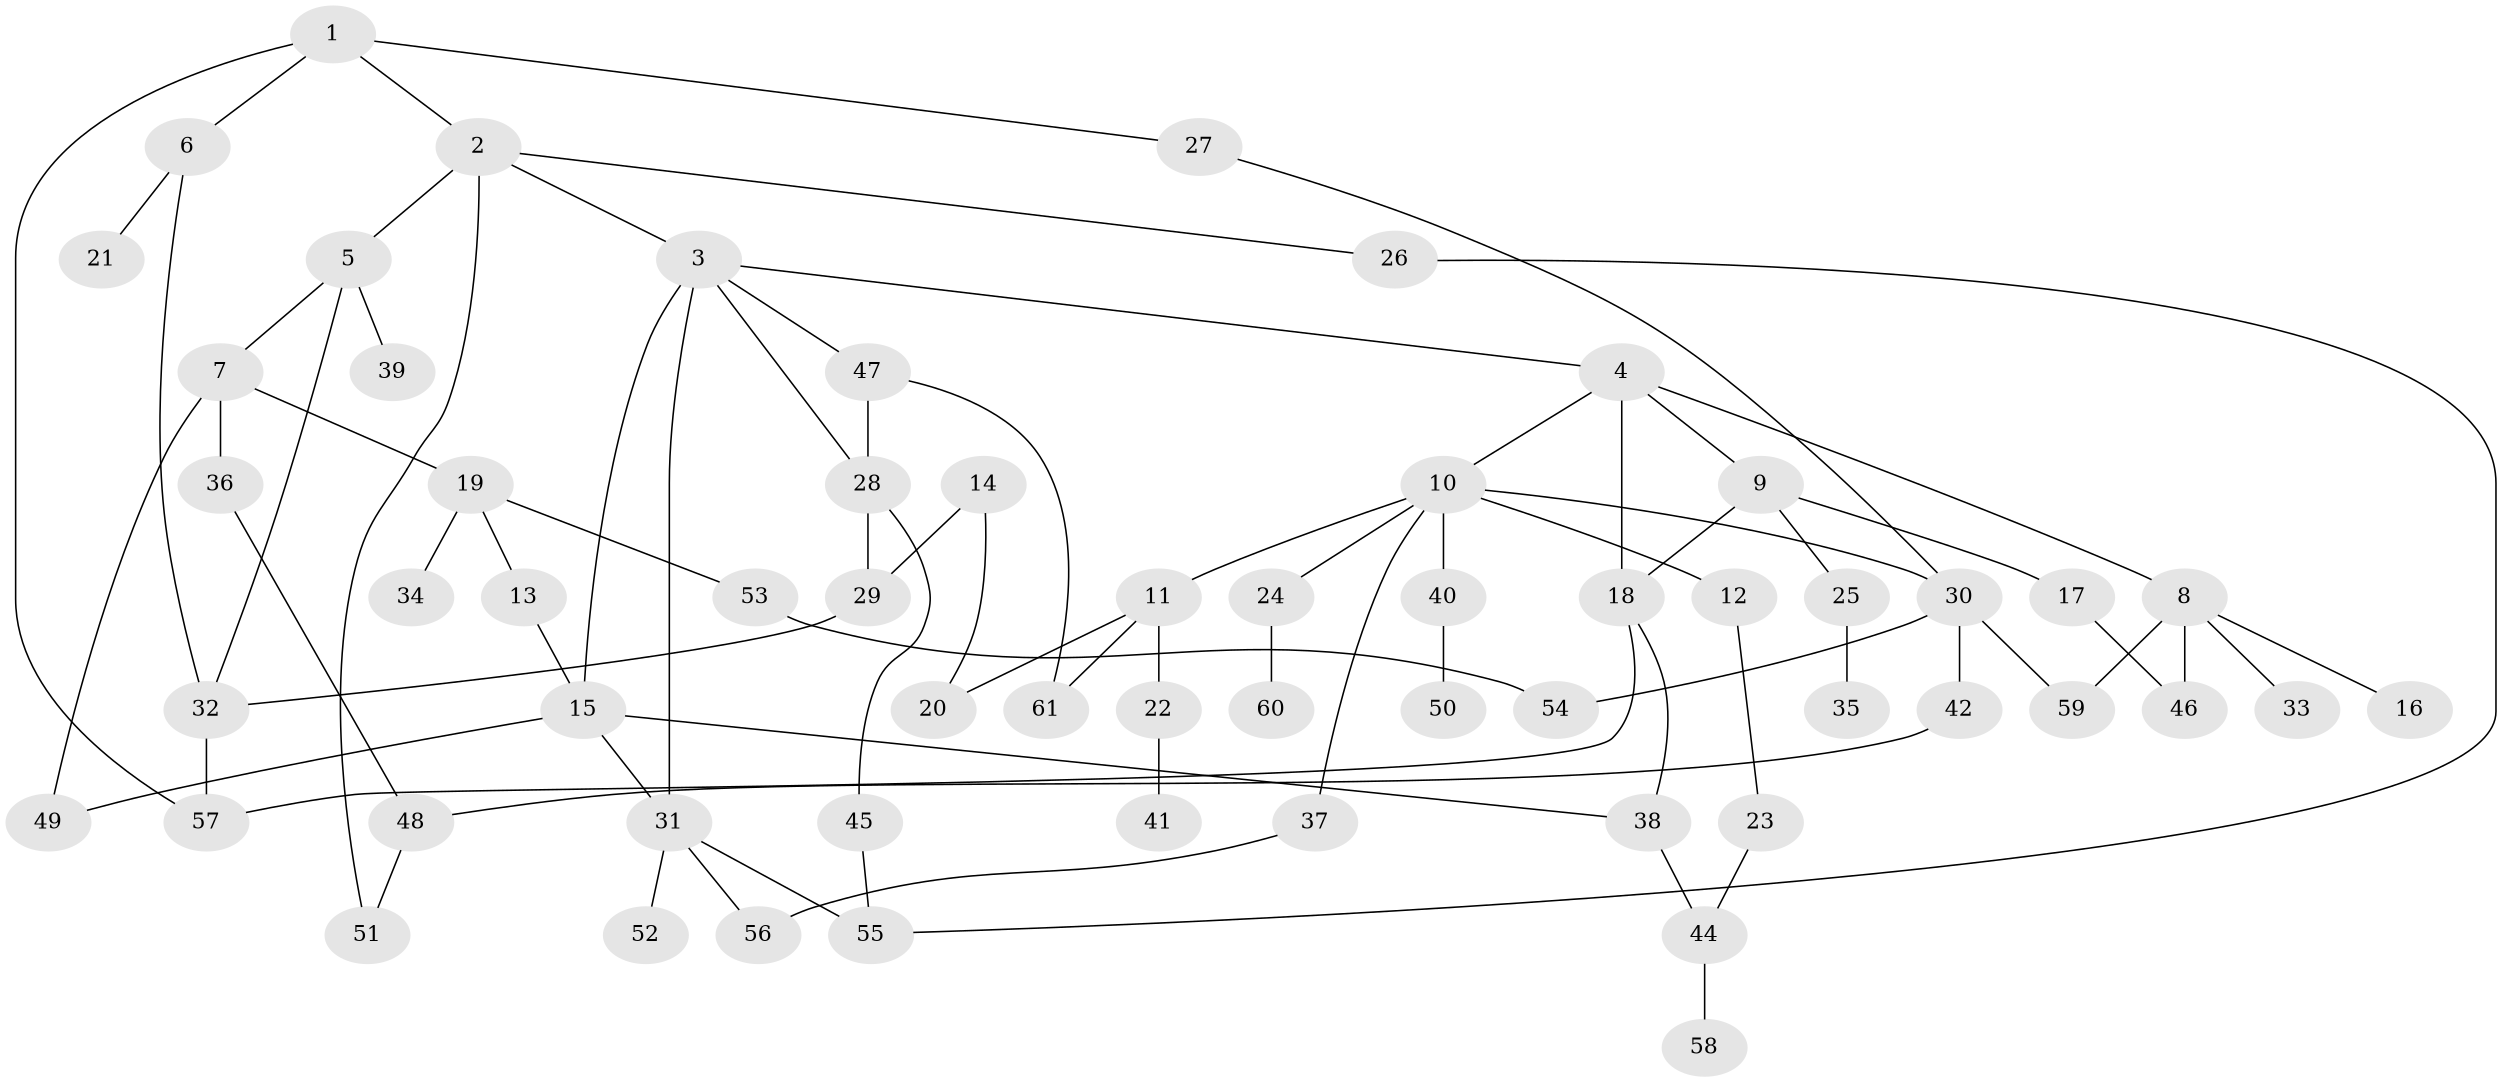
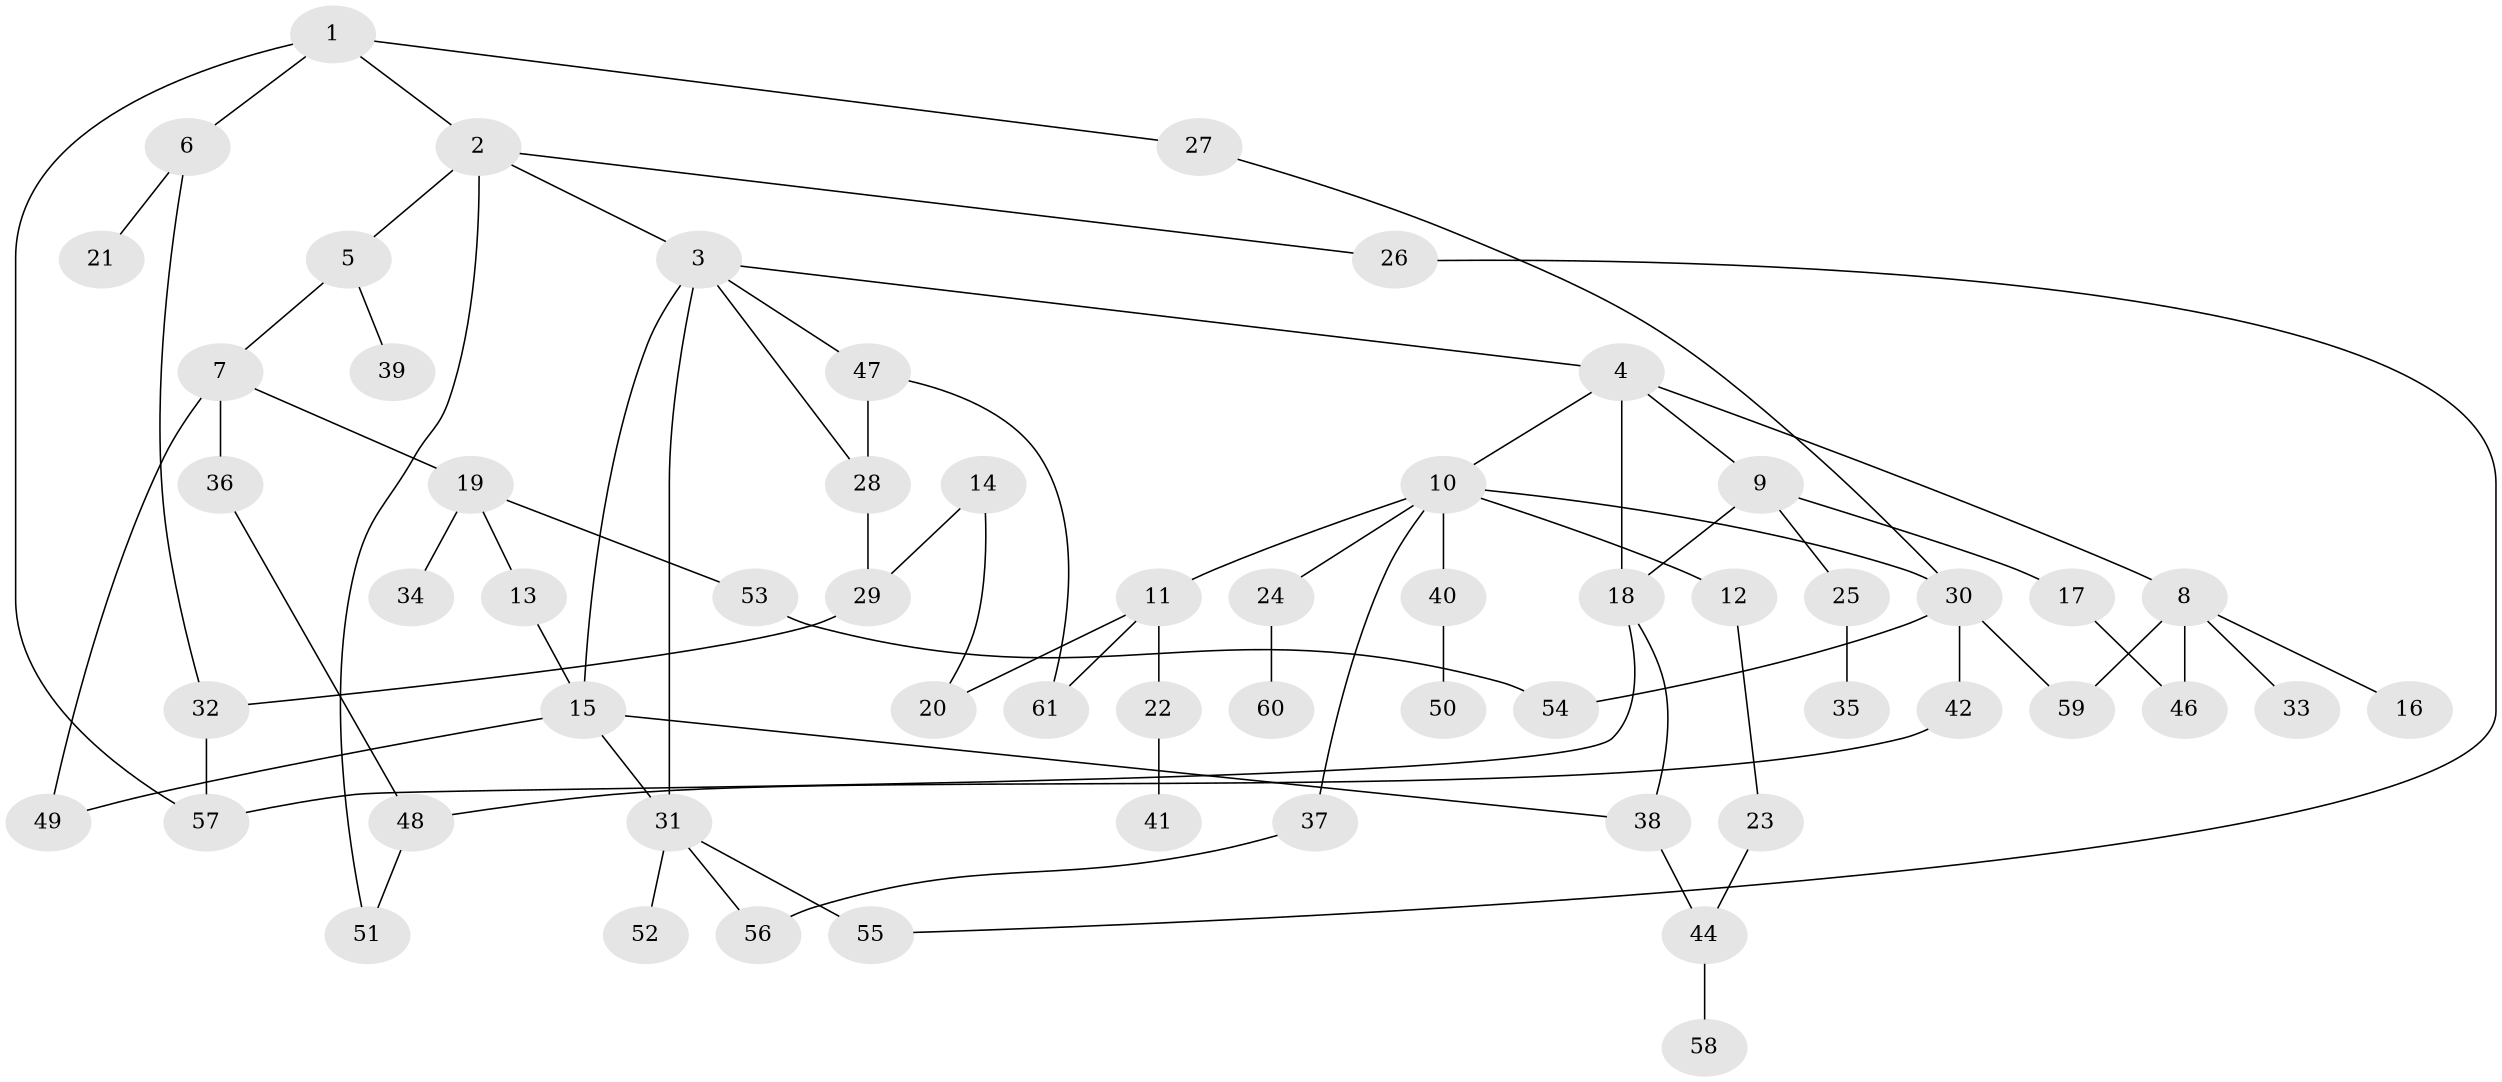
(285, 487) -> none
(860, 823) -> none
